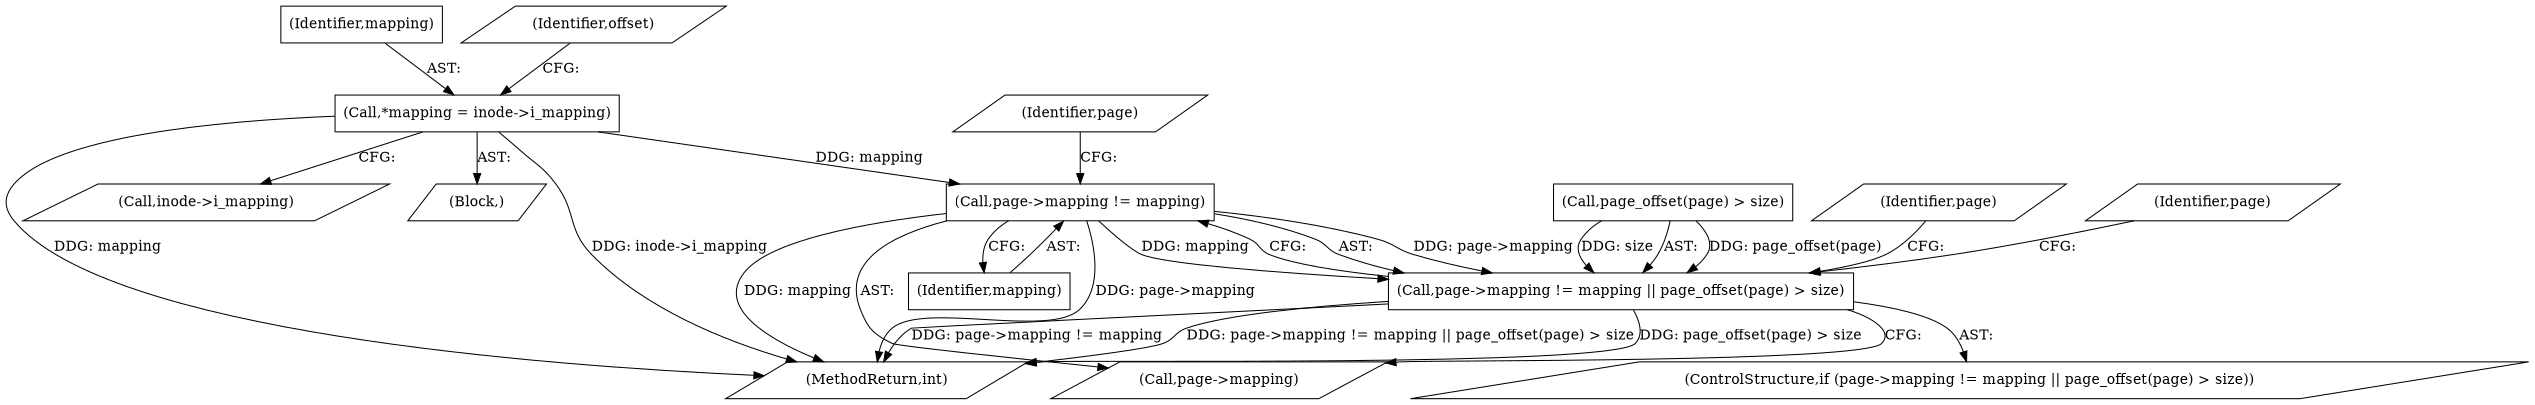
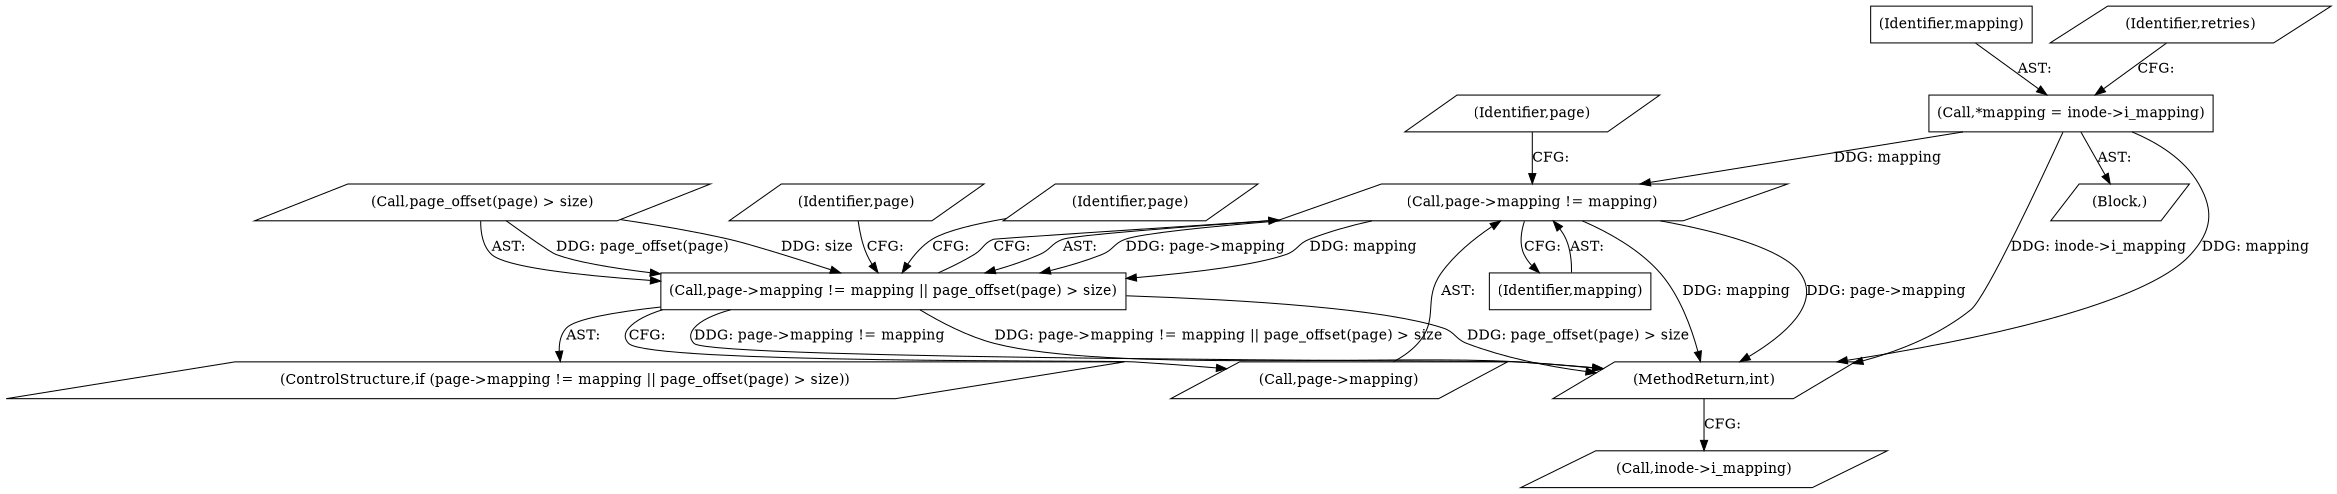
(594, 25) -> (2191, 25)
(347, 156) -> (1704, 420)
(1080, 202) -> (1532, 202)
(1673, 202) -> (482, 202)
(910, 346) -> (1433, 290)
